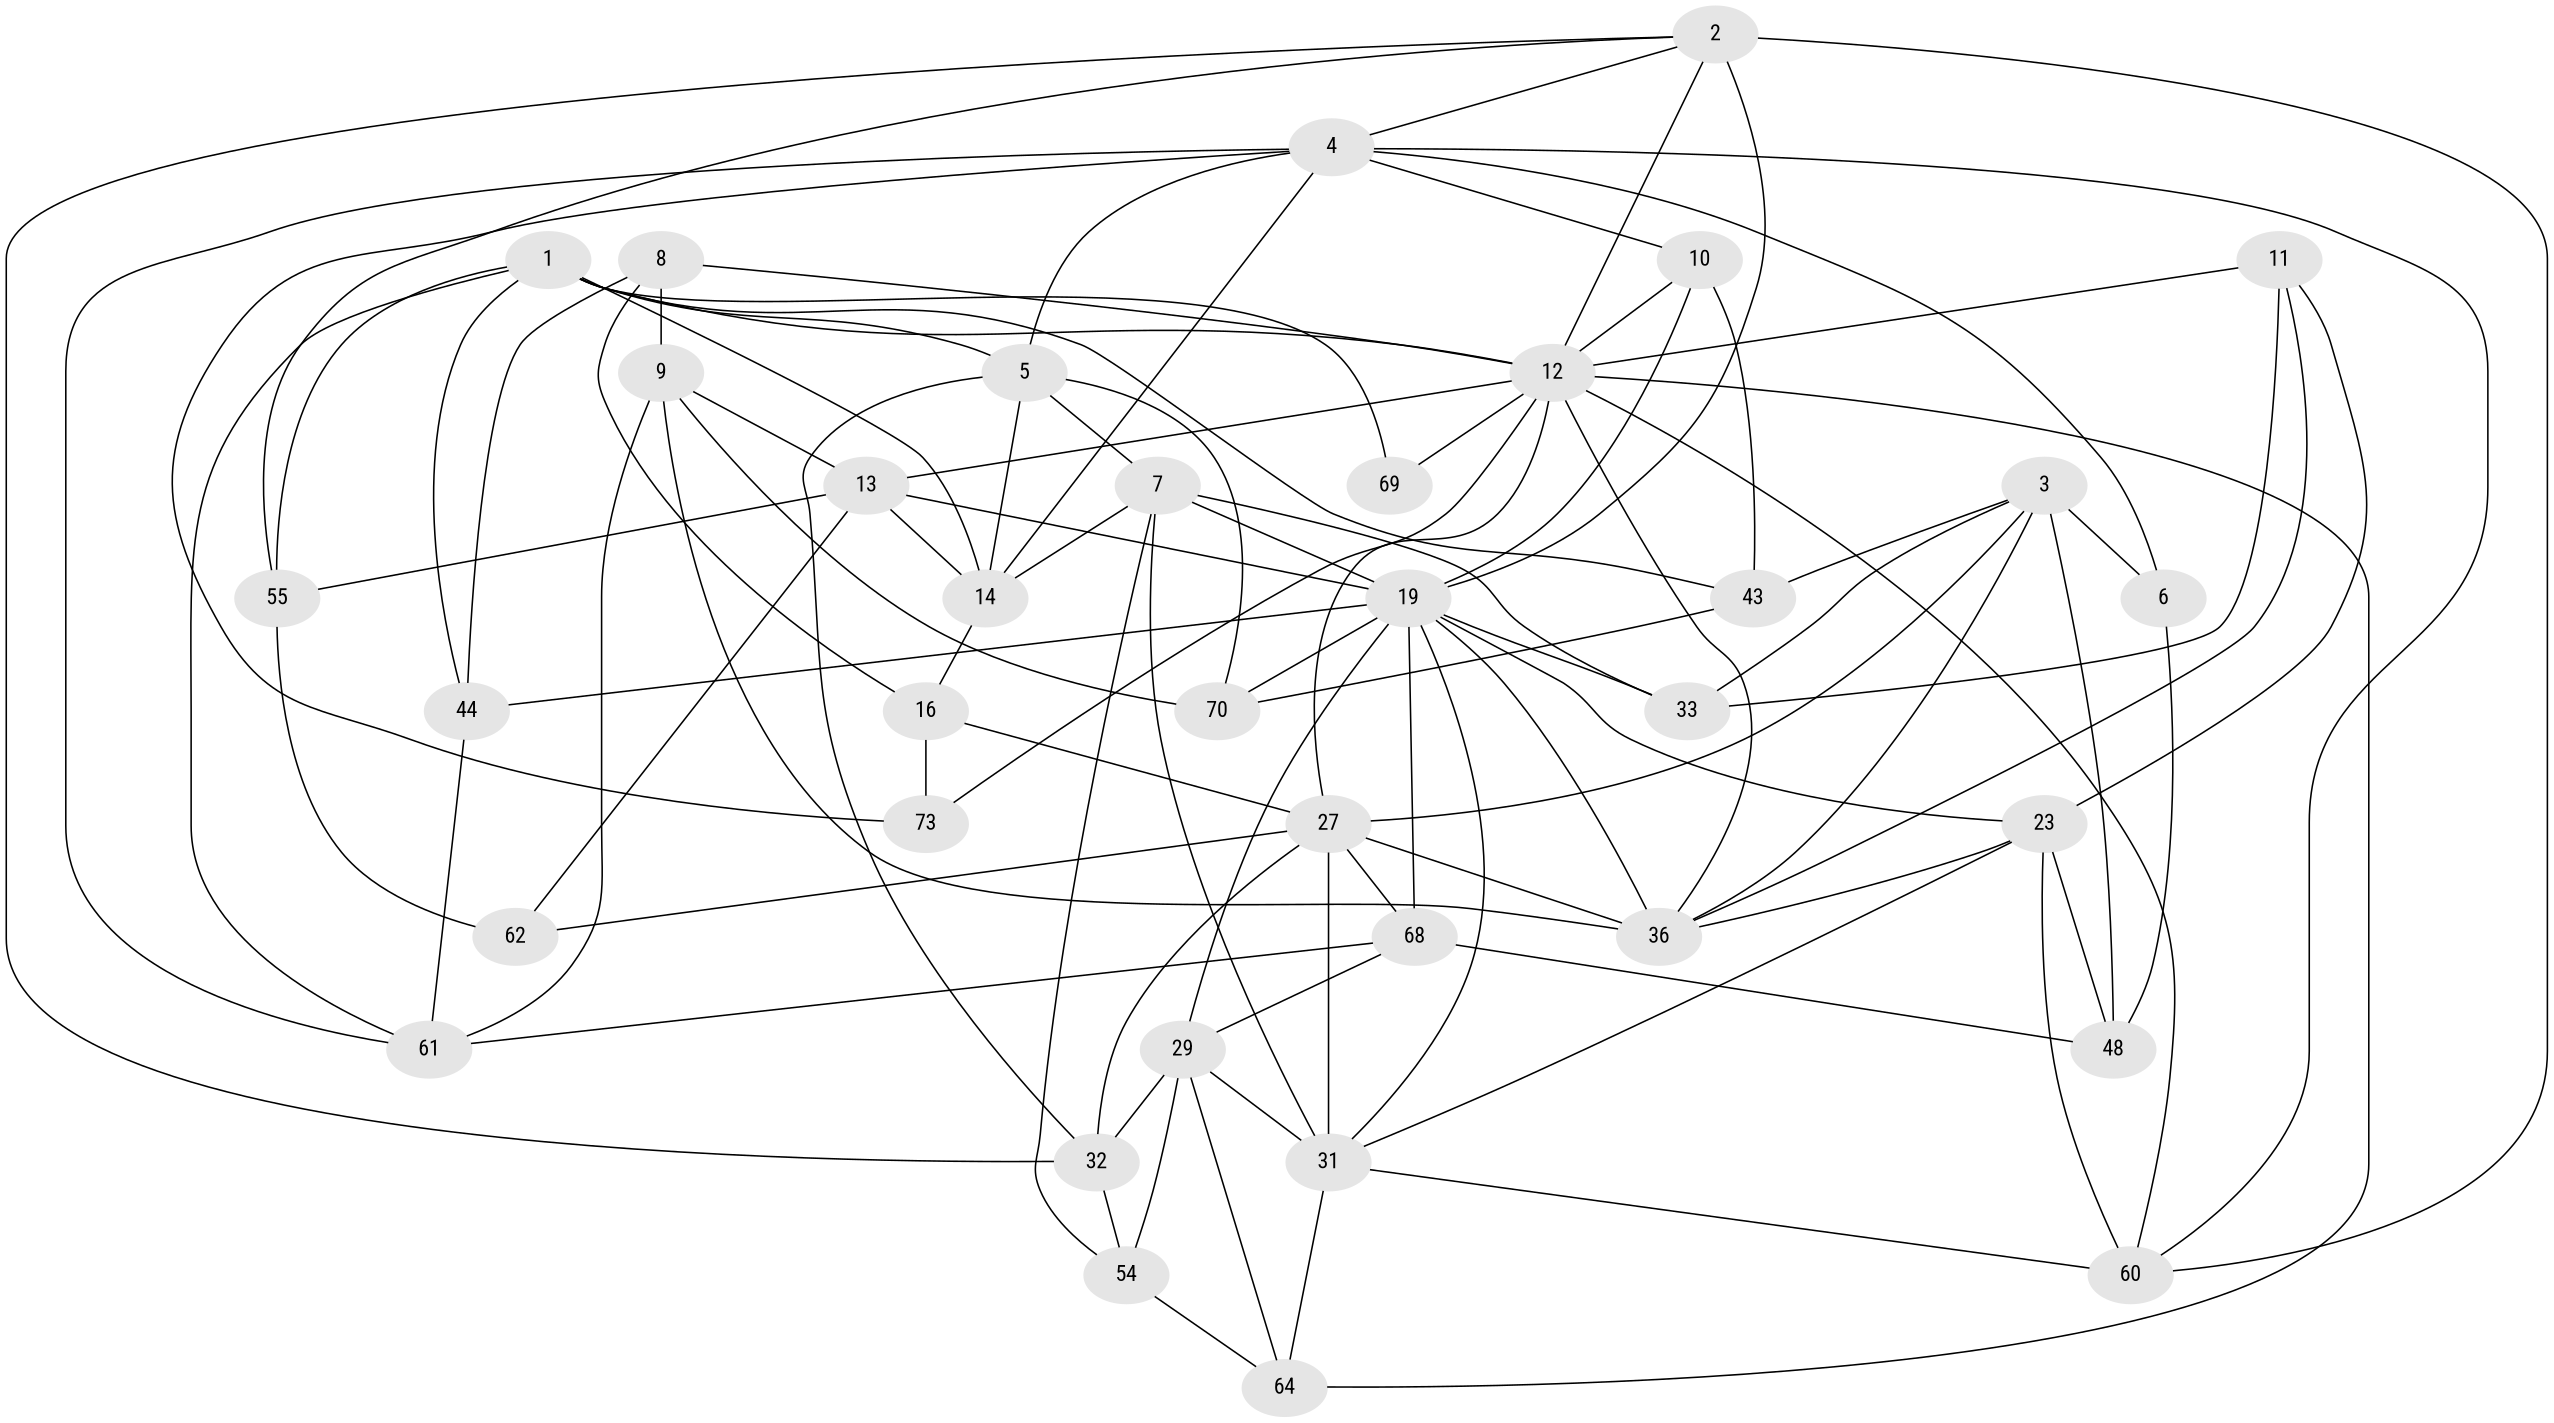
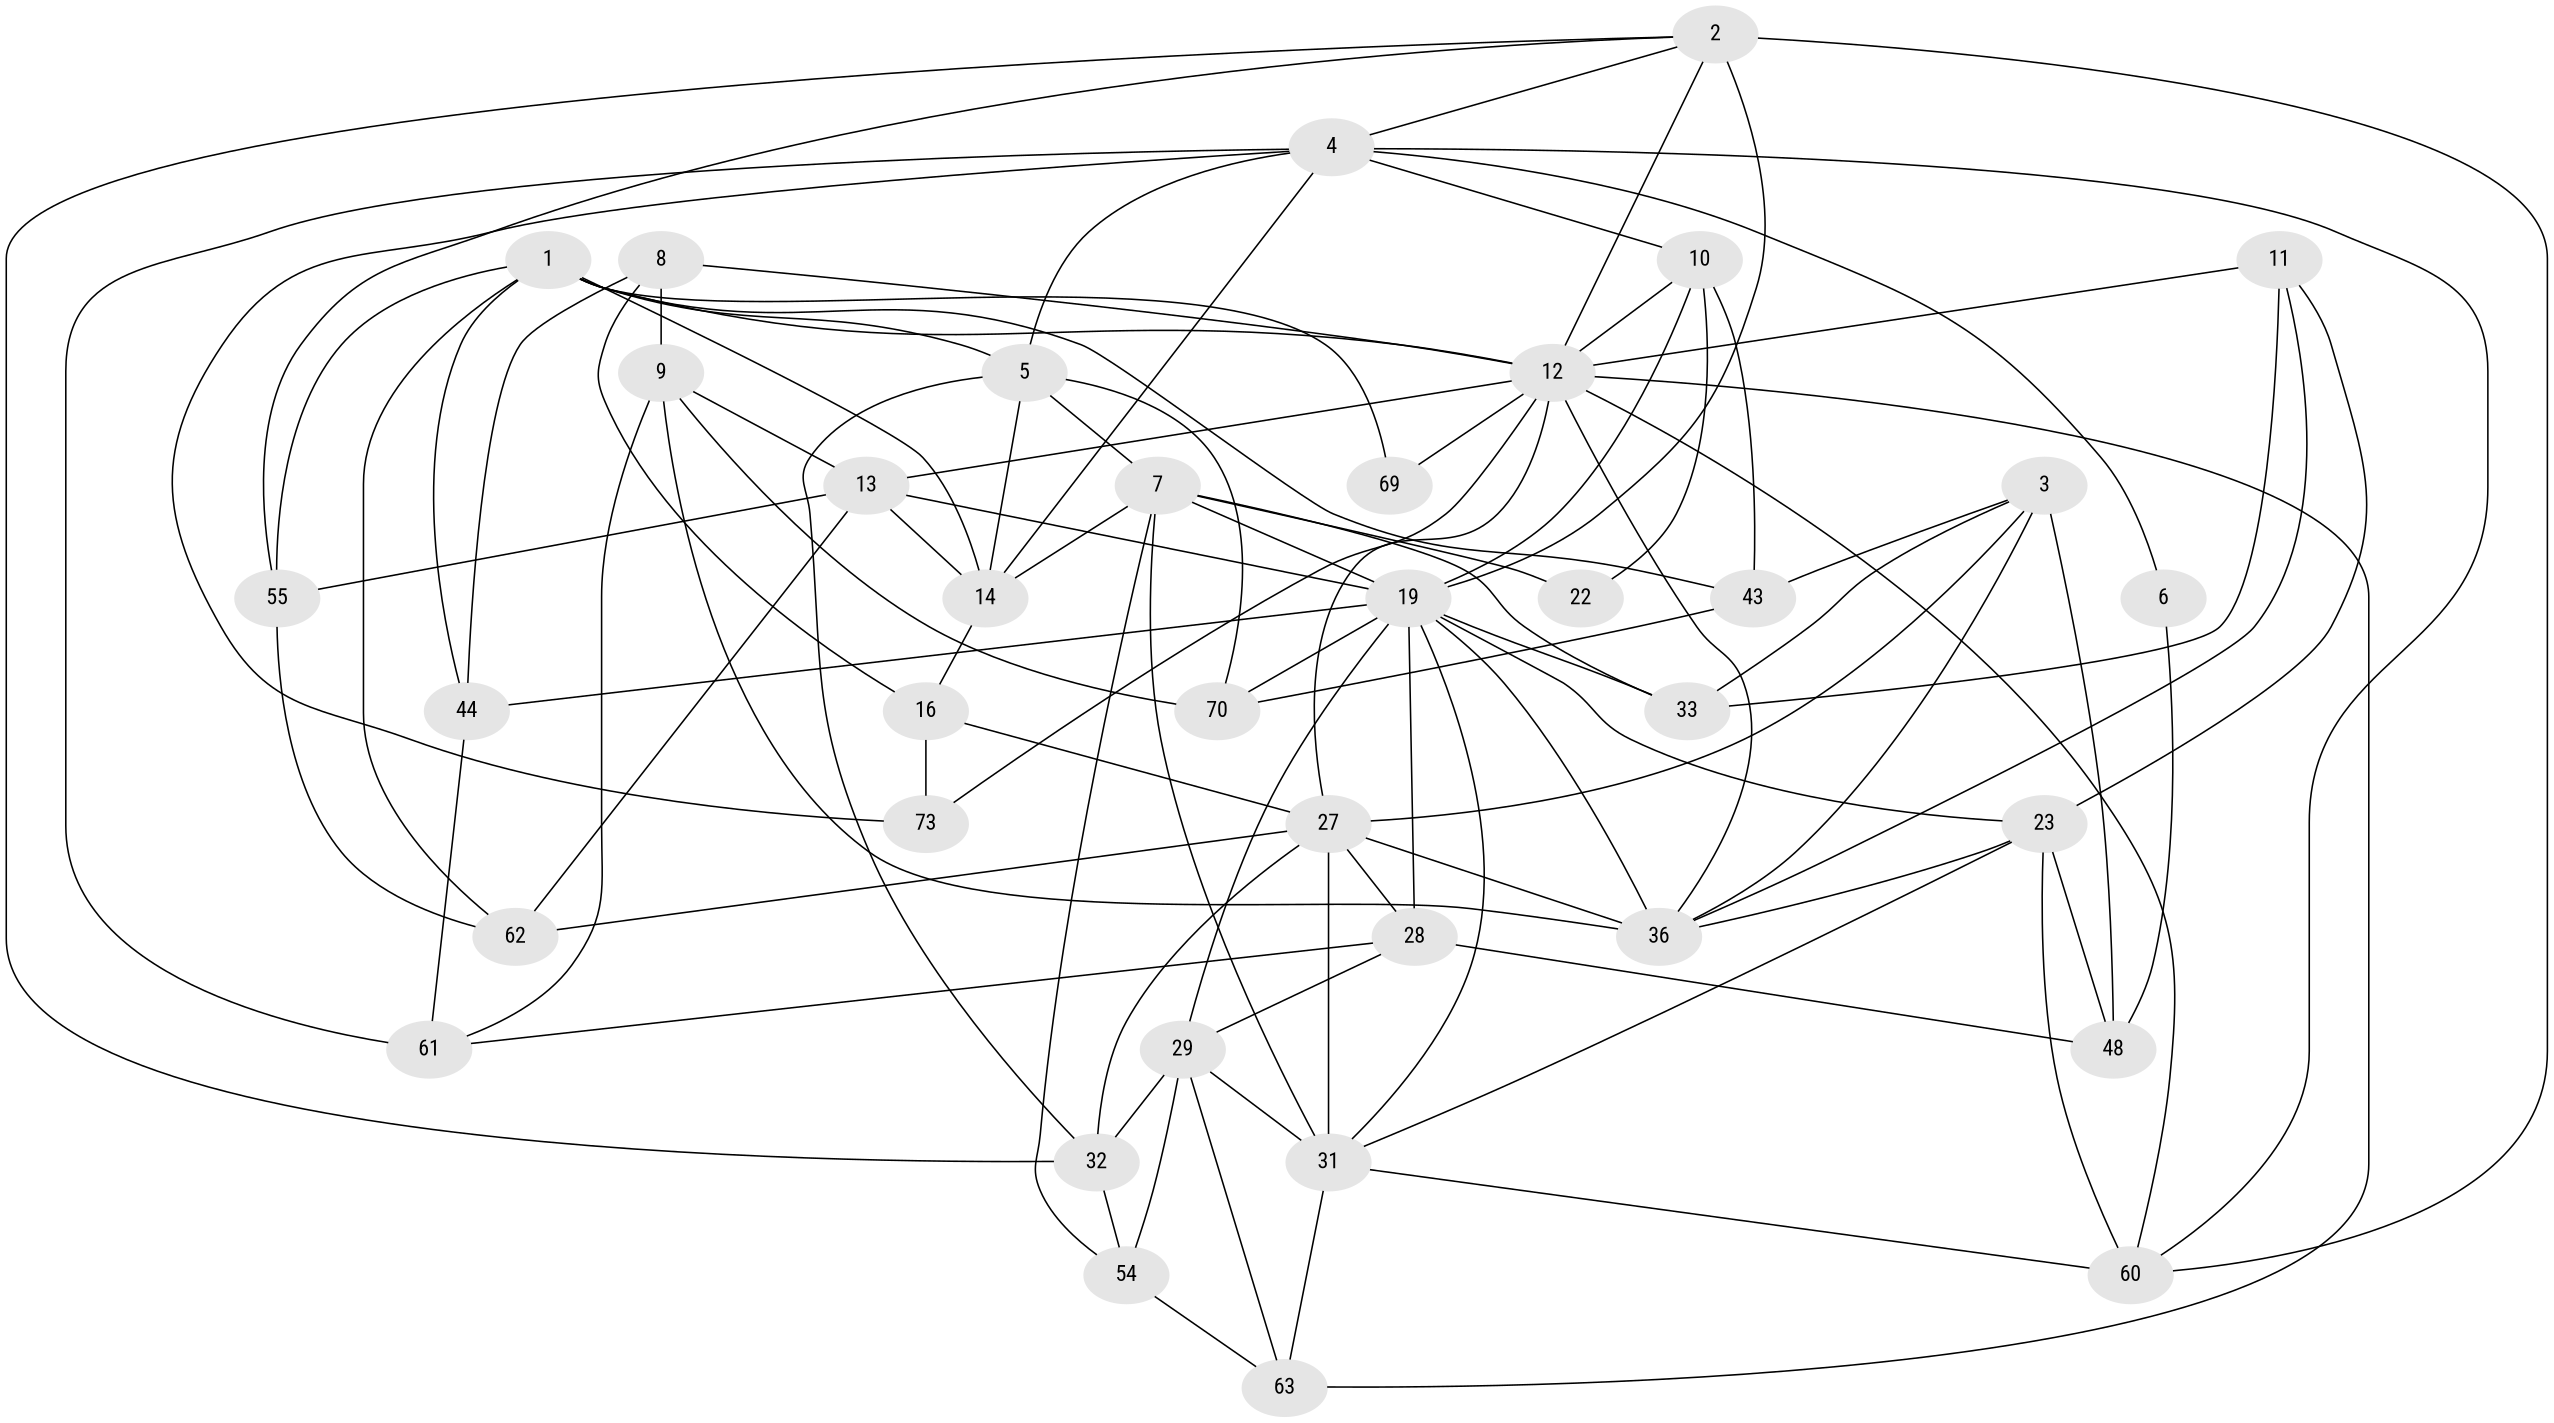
(2104, 542) -> none
none -> (1581, 598)
(191, 612) -> (363, 569)
(1415, 937) -> (1415, 937)
(1285, 1388) -> (1285, 1388)
